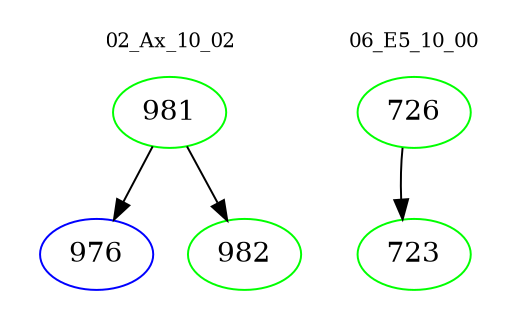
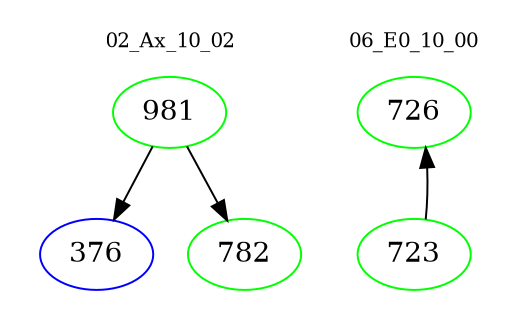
(414, 42) -> (414, 42)
(401, 173) -> (427, 194)
(97, 254) -> (97, 254)
(245, 254) -> (245, 254)
